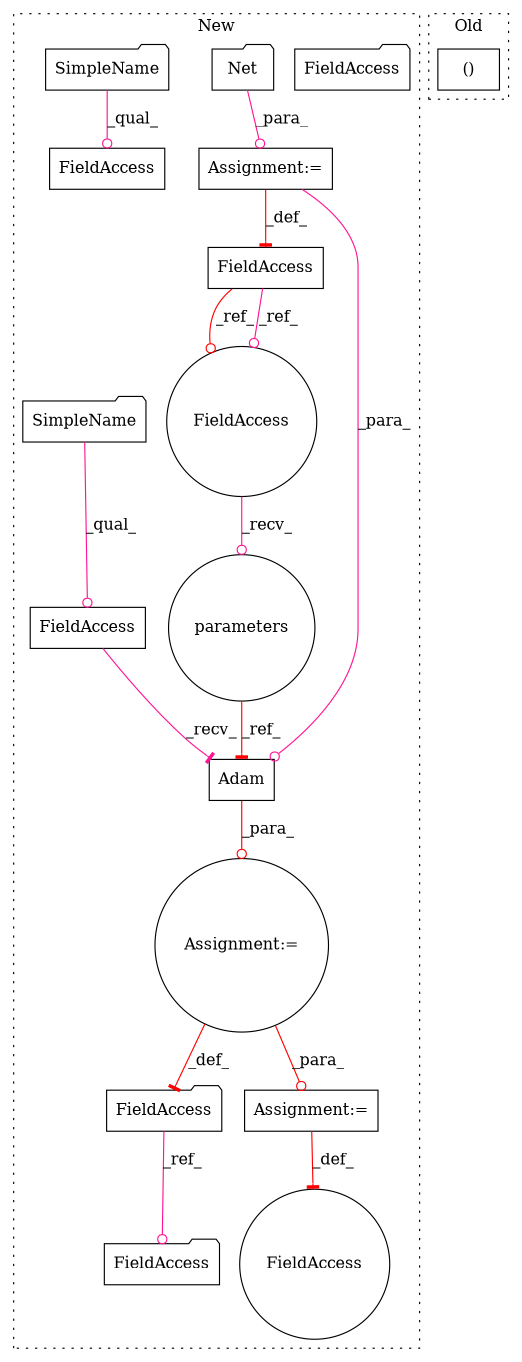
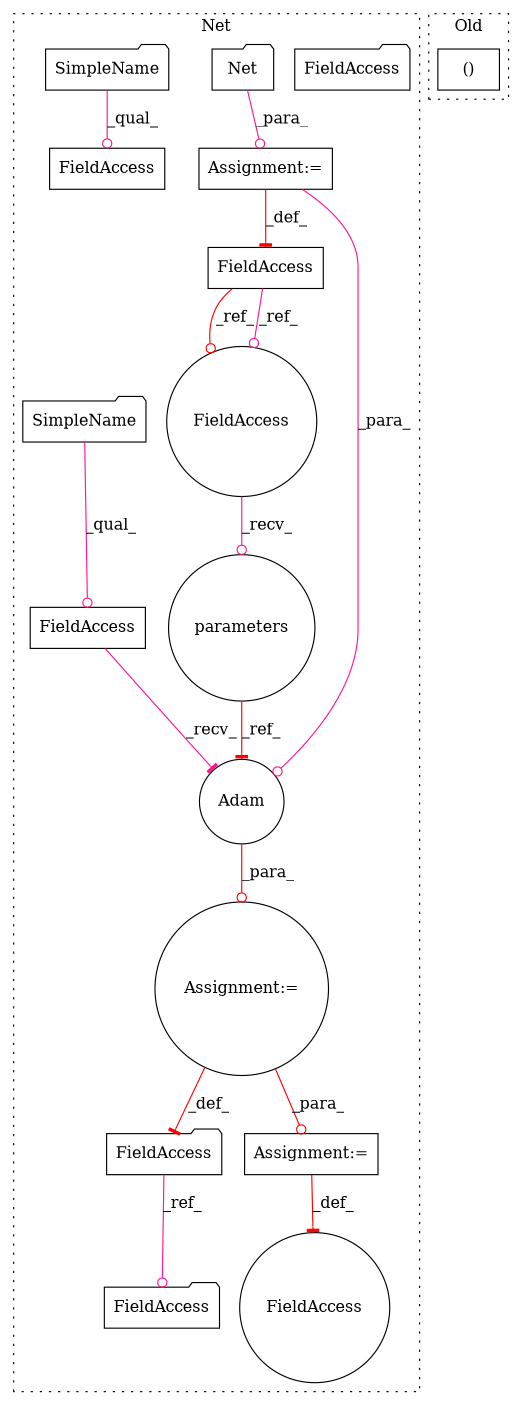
(217, 27) -> (217, 27)
(242, 780) -> (242, 802)
